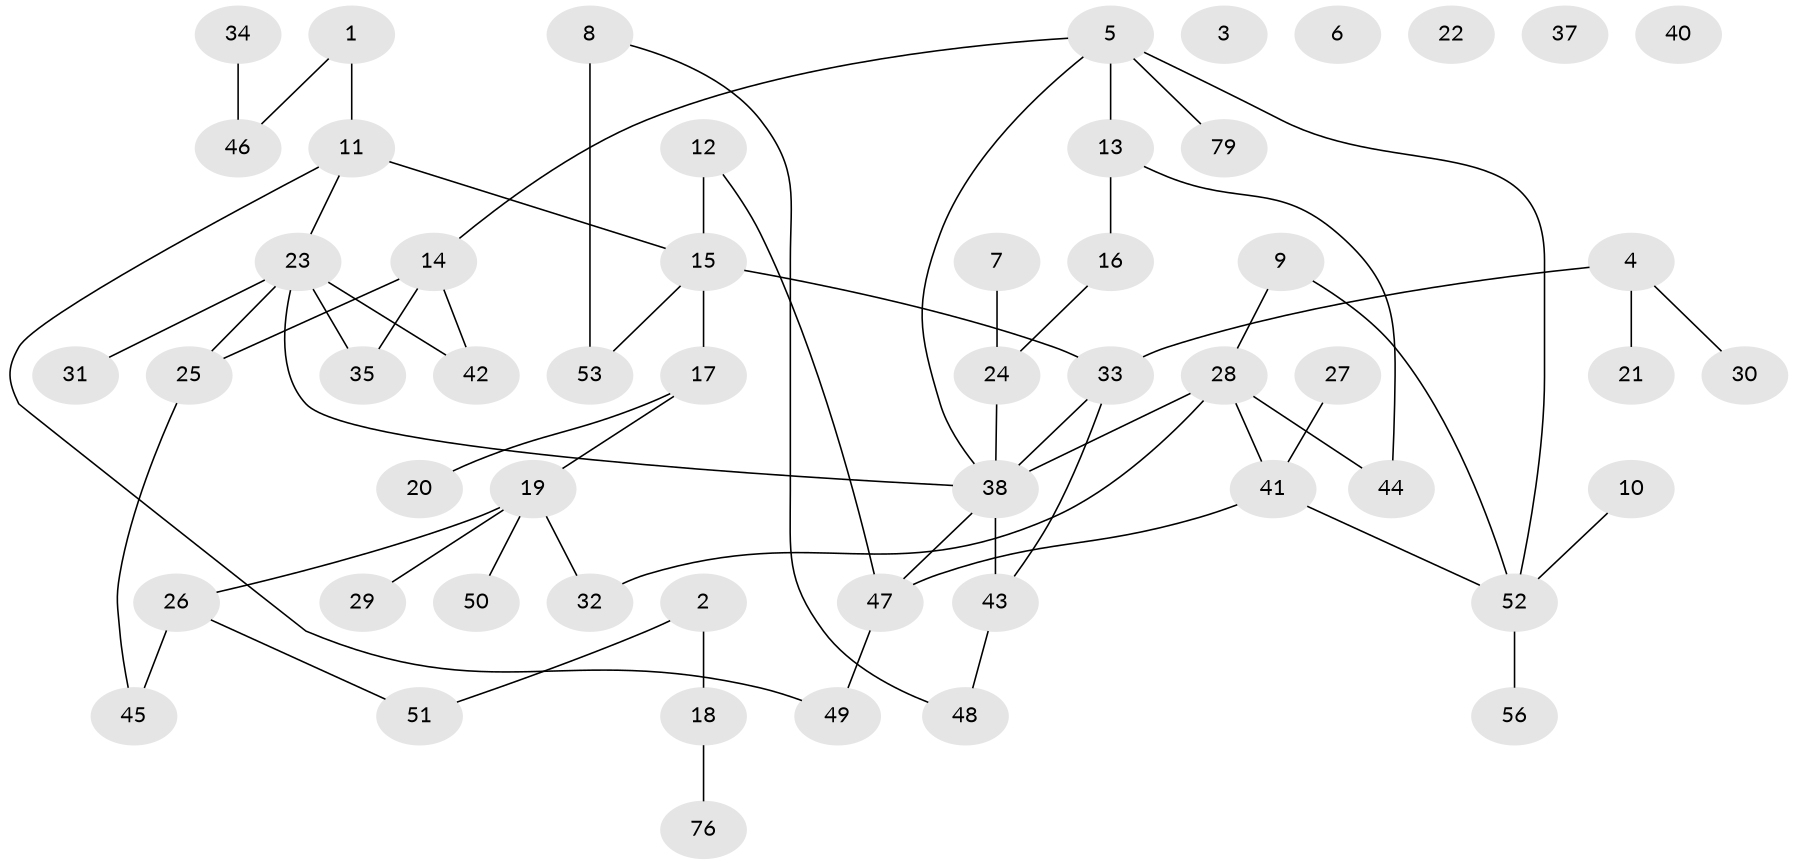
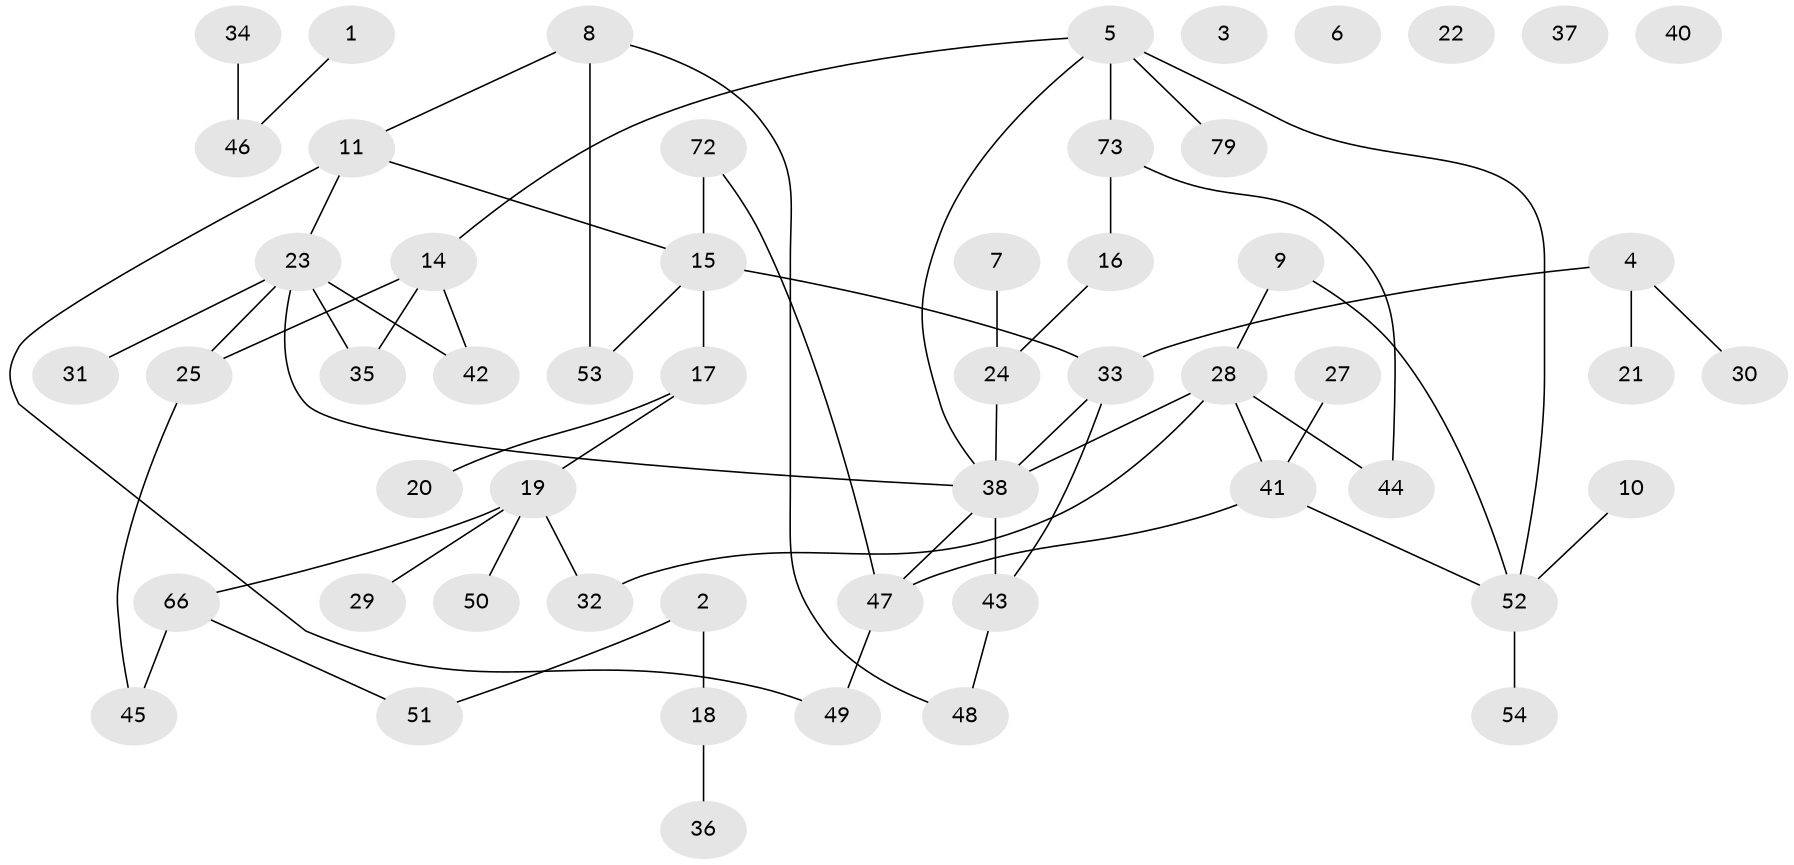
(352, 92) -> (471, 92)
(704, 148) -> (704, 148)
(1111, 148) -> (1111, 148)
(177, 603) -> (177, 603)
(1515, 716) -> (1515, 716)
(704, 830) -> (704, 830)
